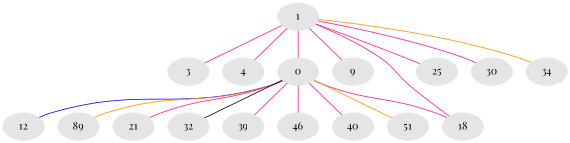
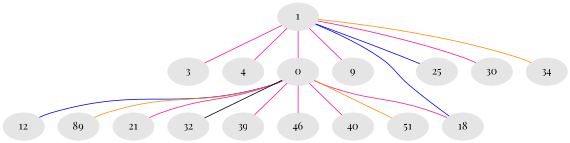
(368, 43) -> (368, 43)
(387, 63) -> (387, 63)
